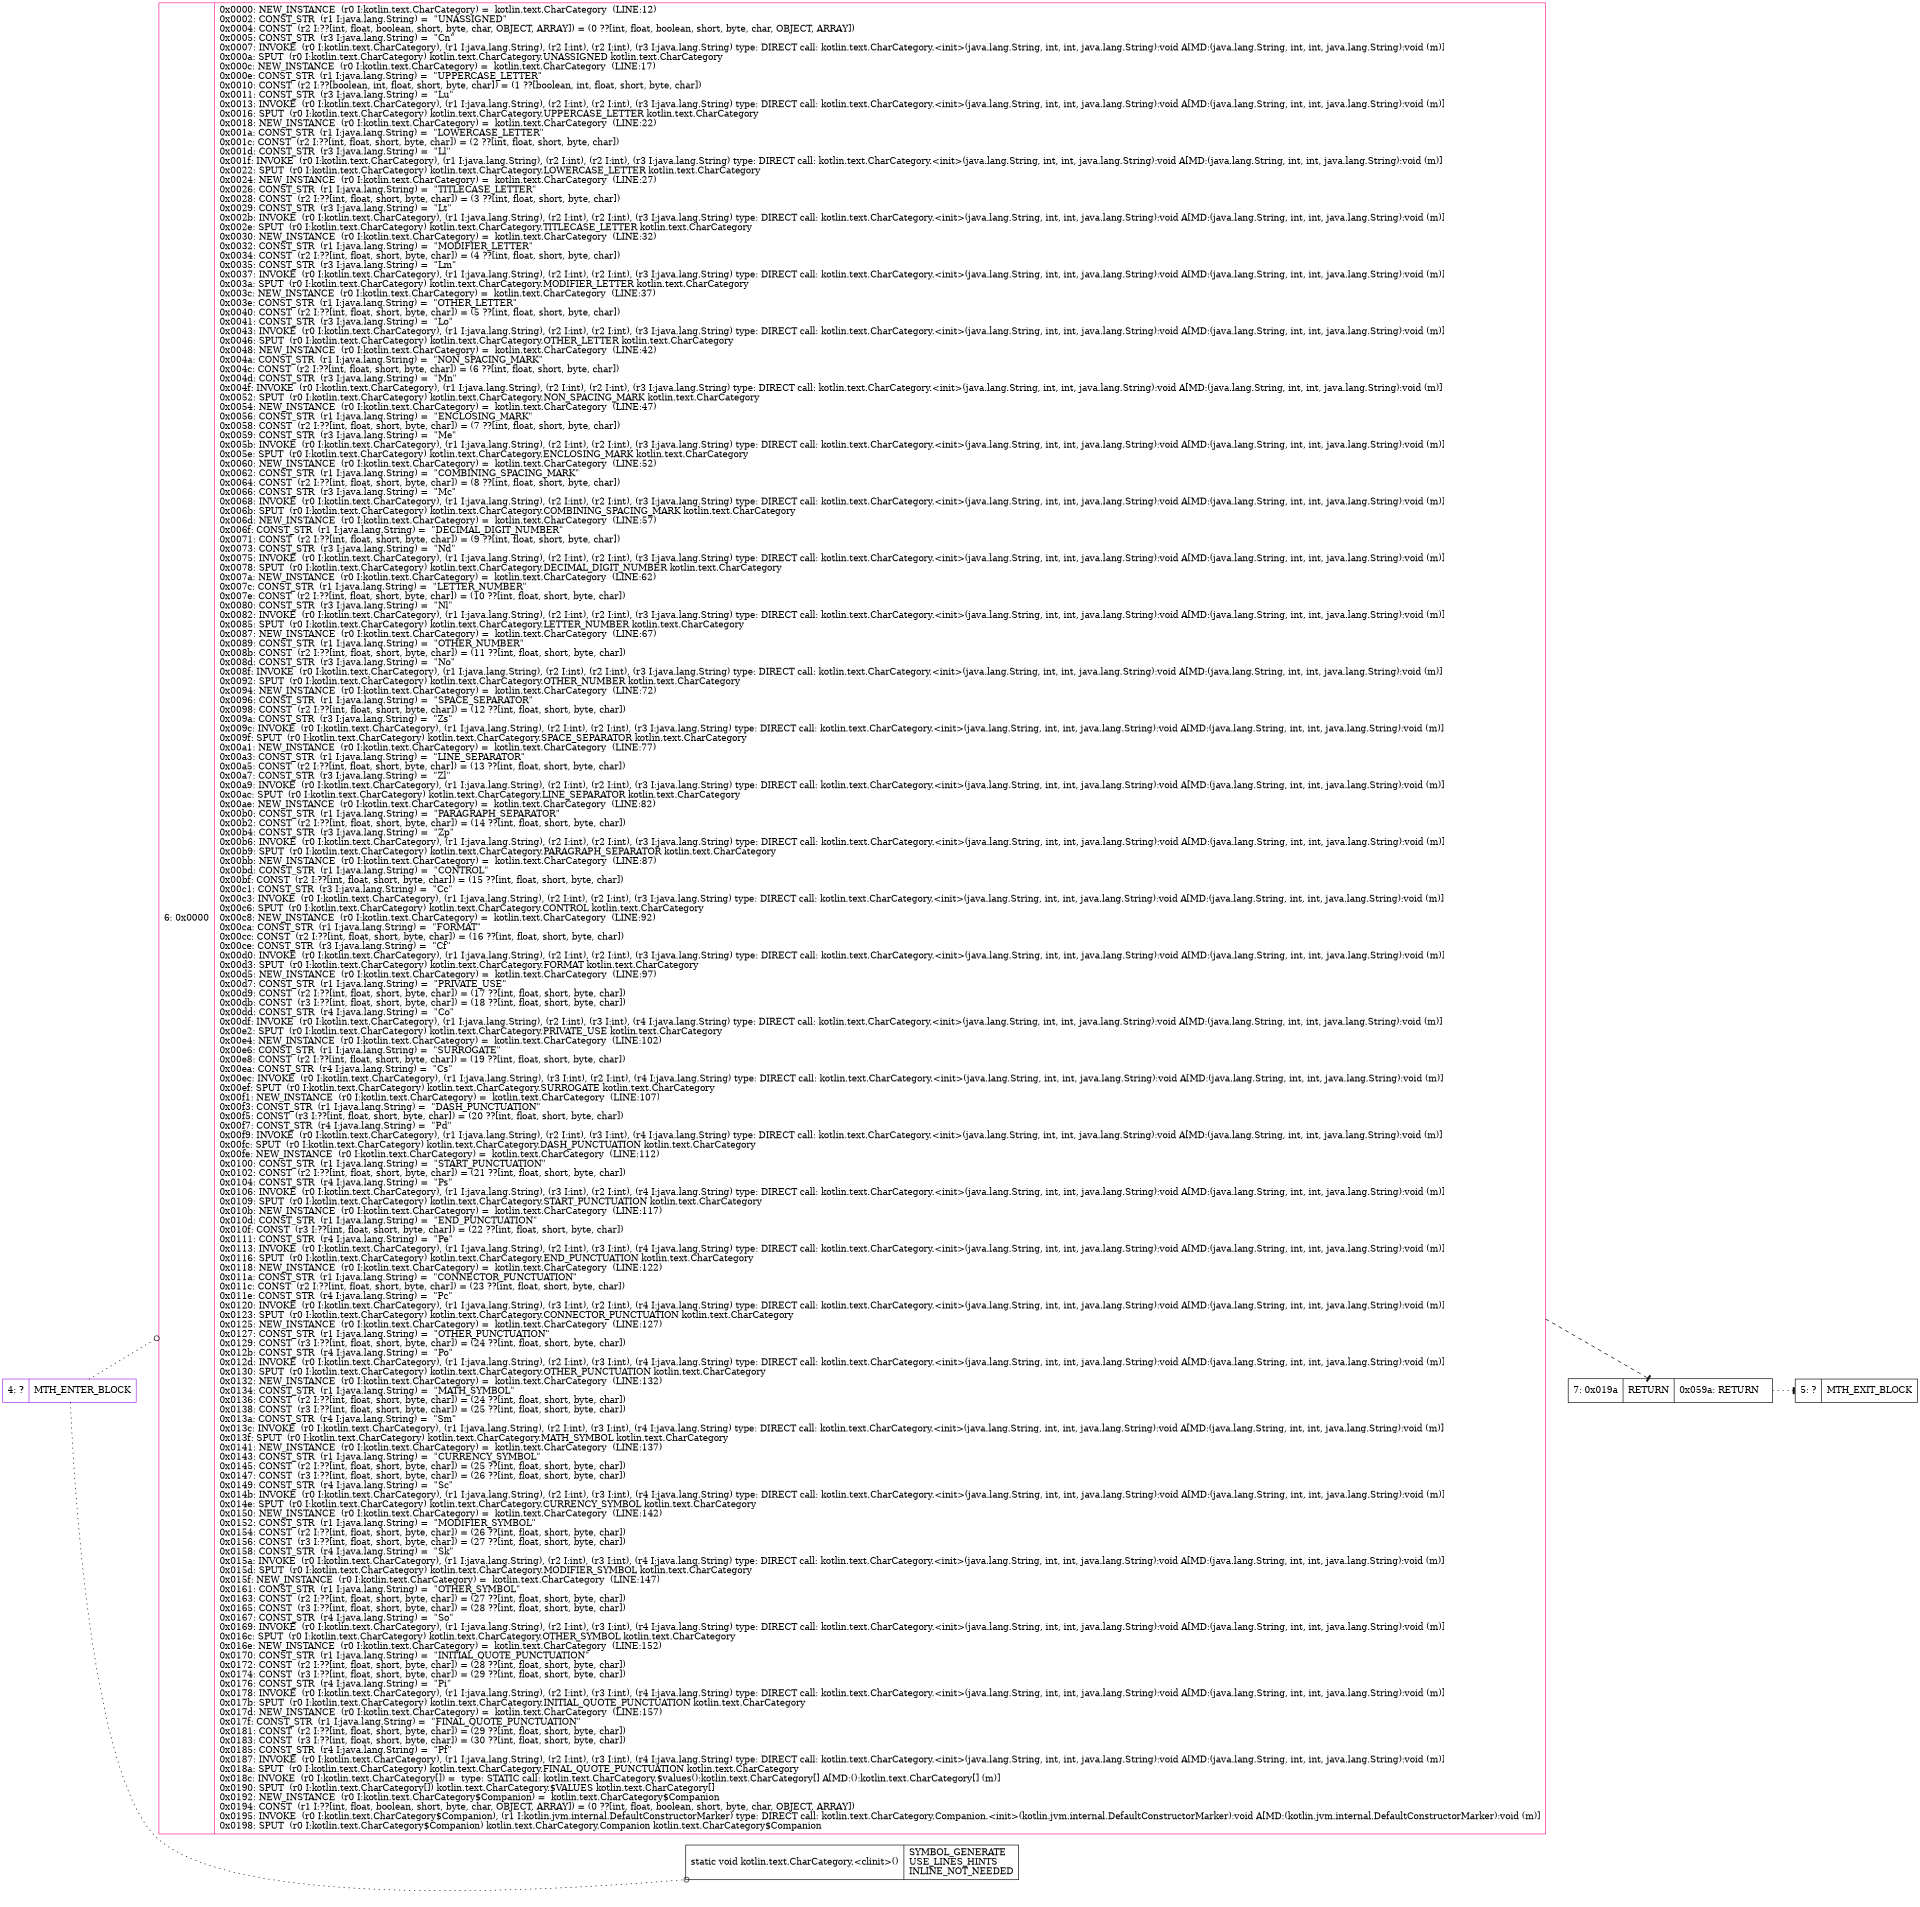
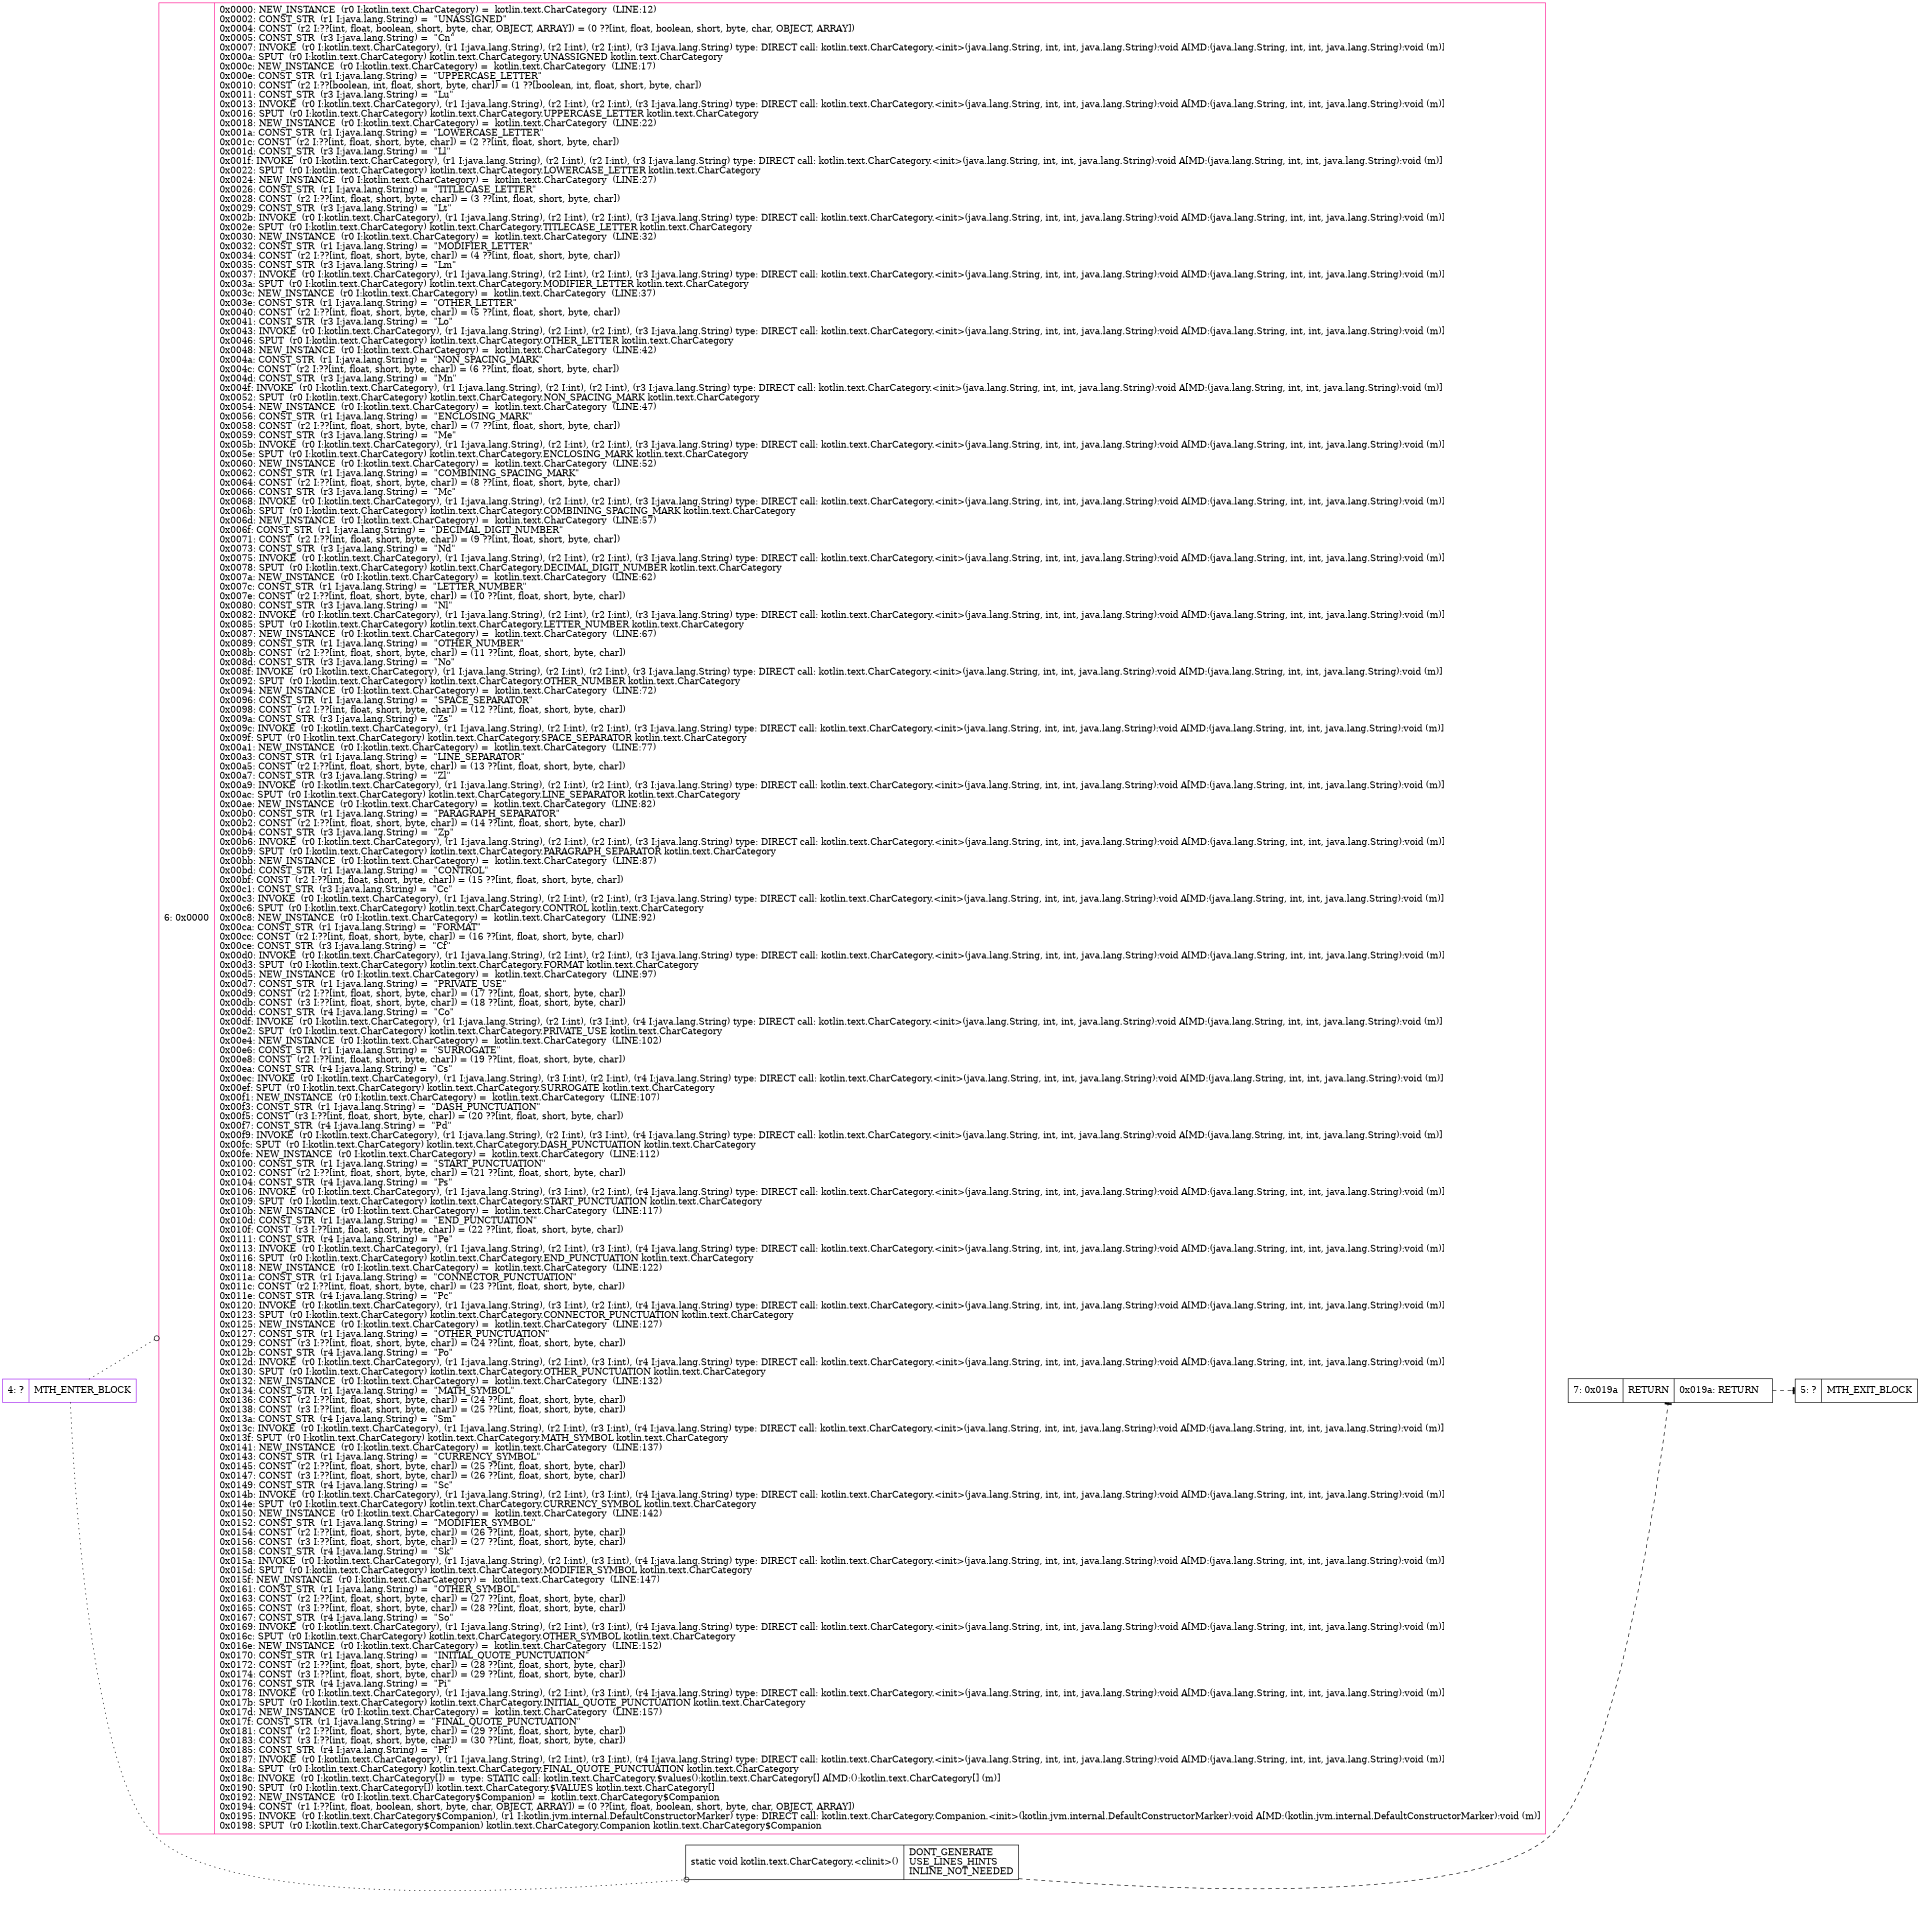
(1596, 1348) -> (1511, 1858)
(1723, 1390) -> (1723, 1390)
(1782, 1391) -> (1782, 1391)
(957, 1853) -> (951, 1853)
